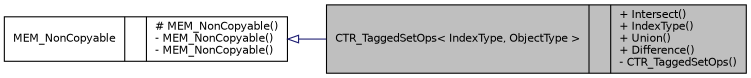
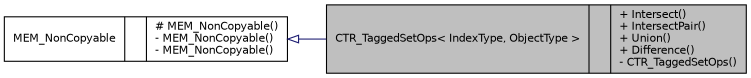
(657, 27) -> (663, 27)
